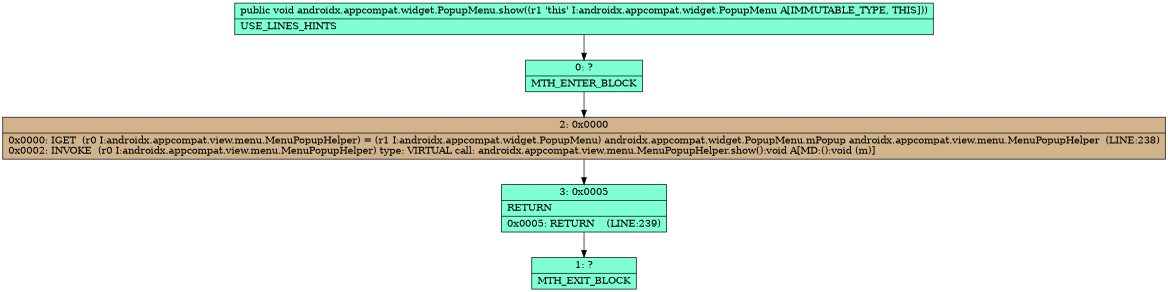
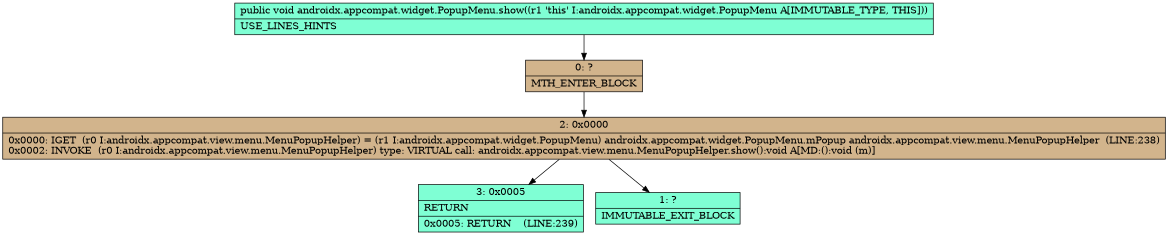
(584, 76) -> (584, 76)
(584, 241) -> (626, 174)
(584, 281) -> (668, 216)
